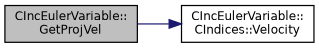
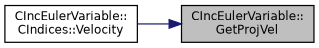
(153, 24) -> (153, 24)
